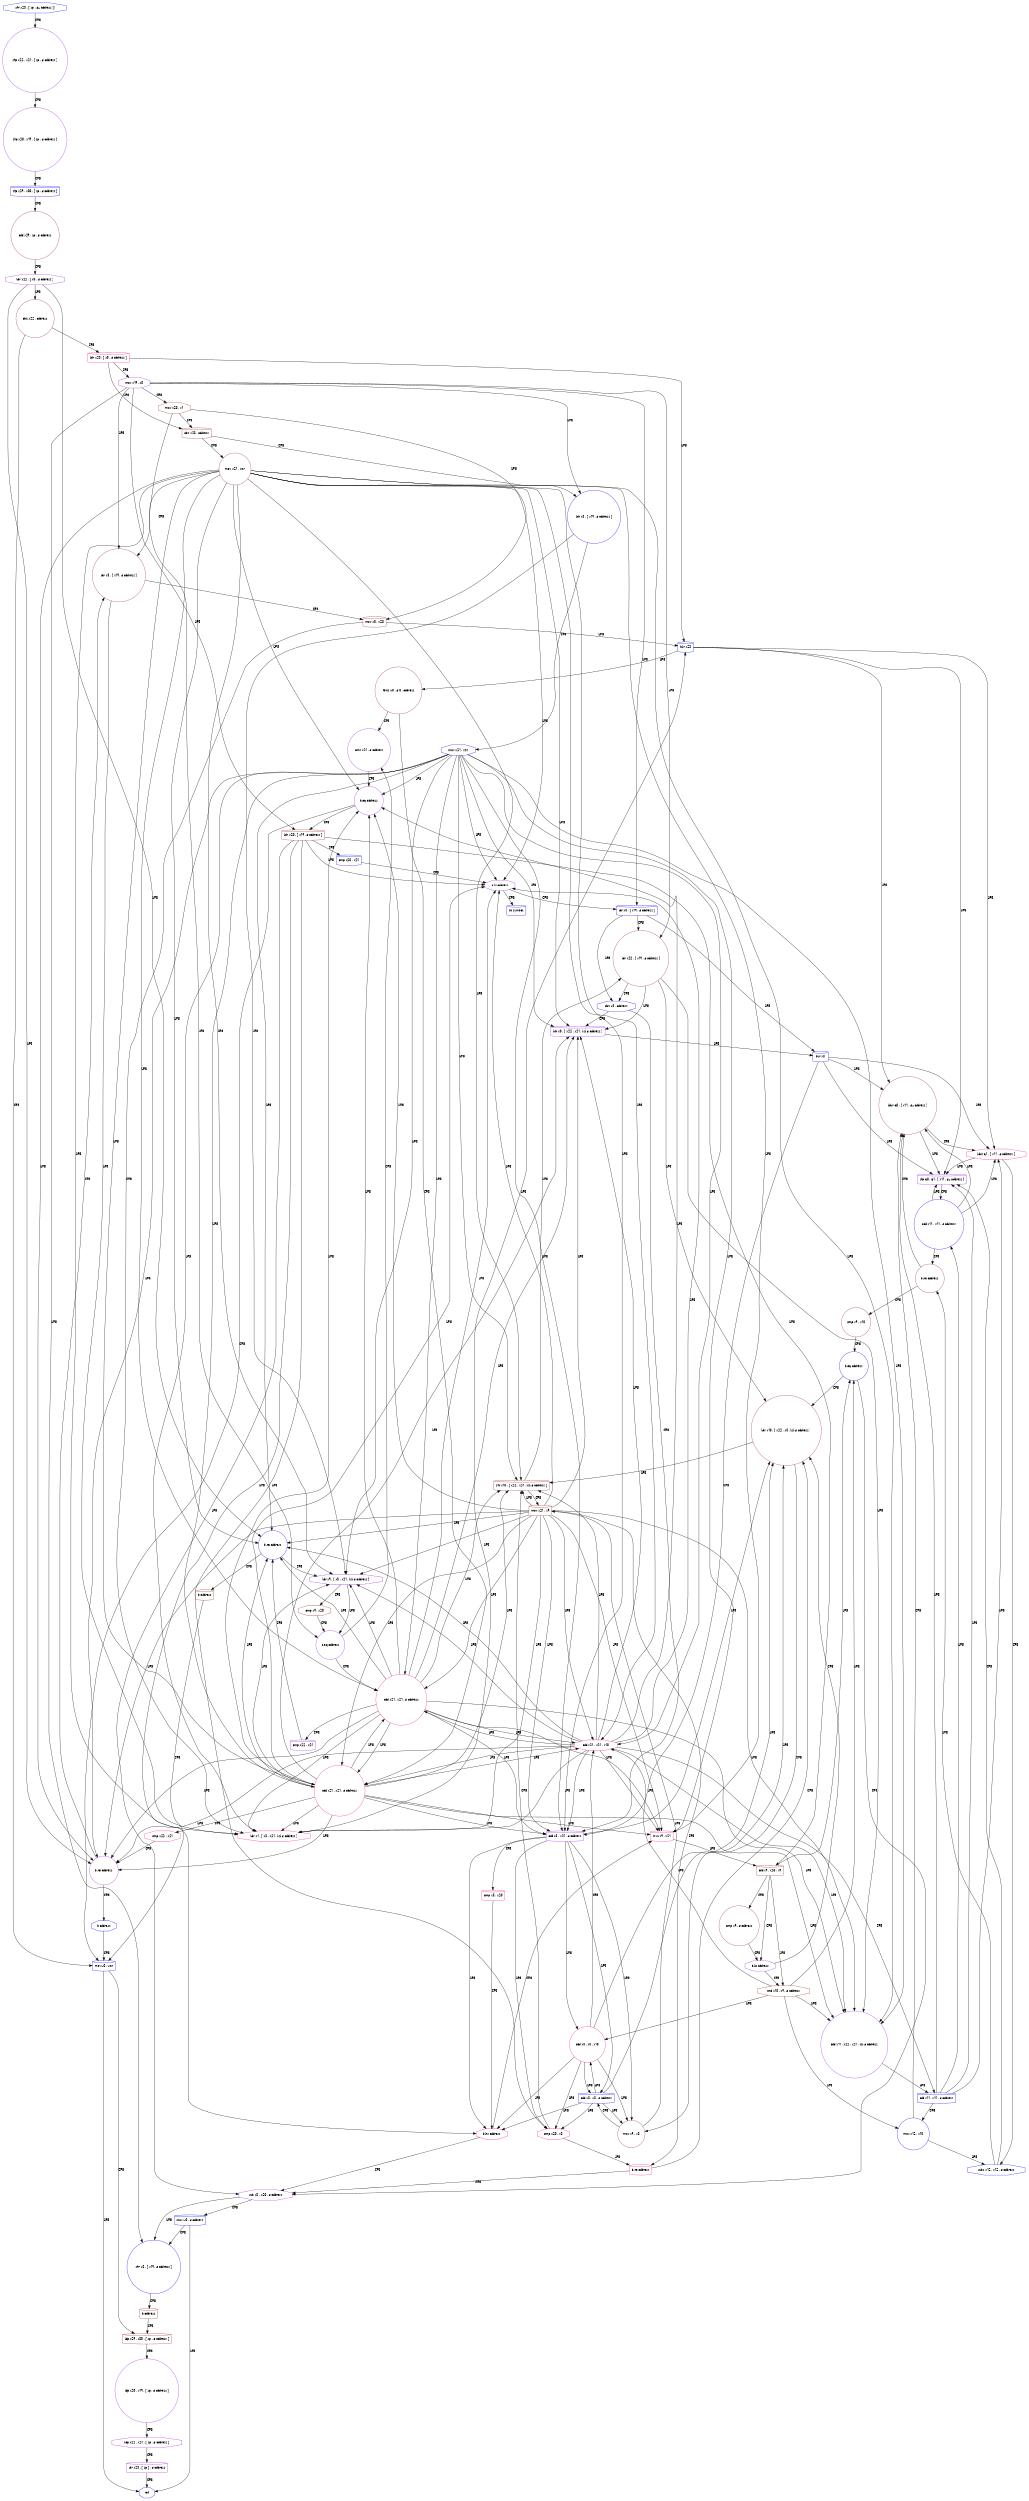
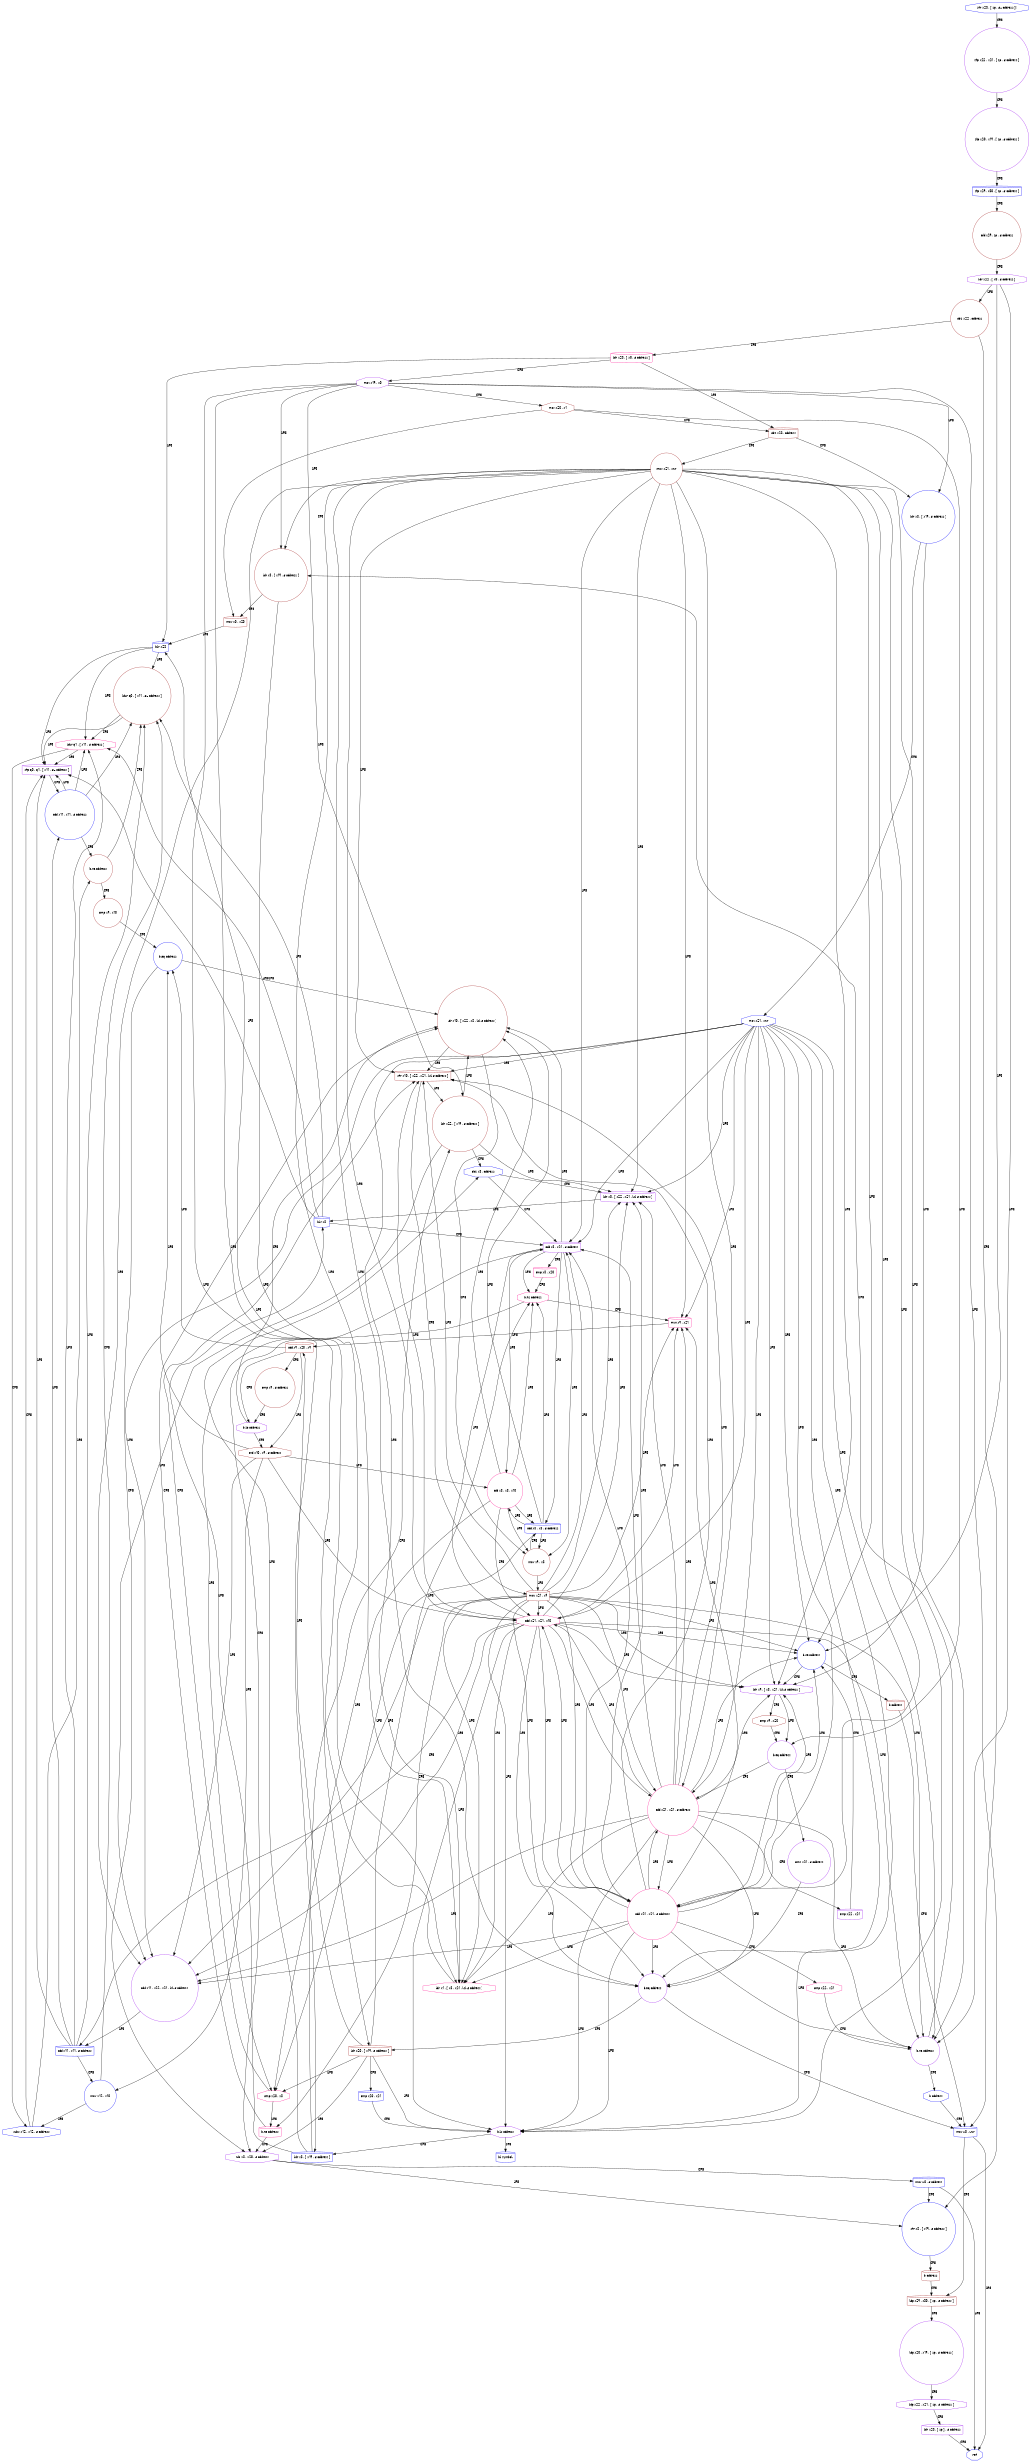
(398, 690) -> none
(126, 1196) -> none
